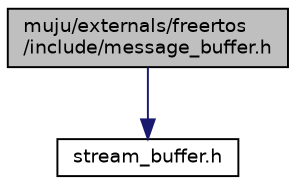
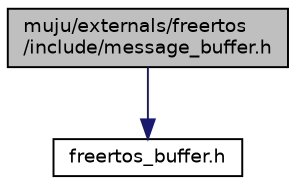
(148, 158) -> (148, 158)
